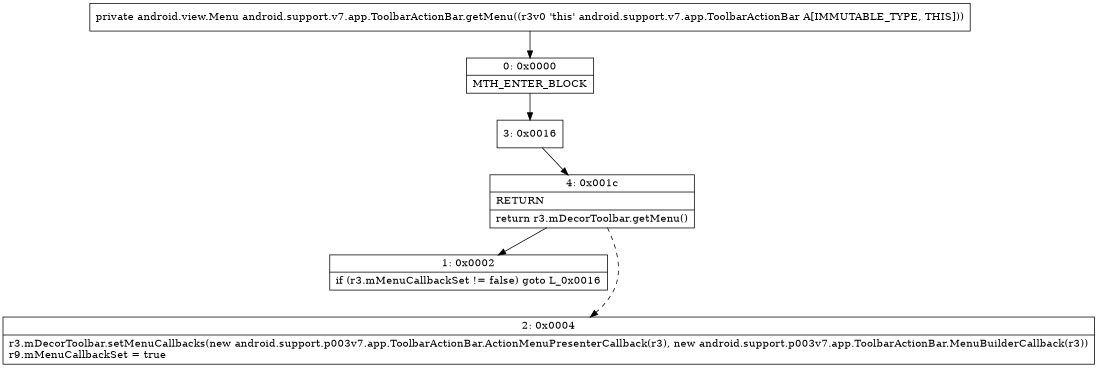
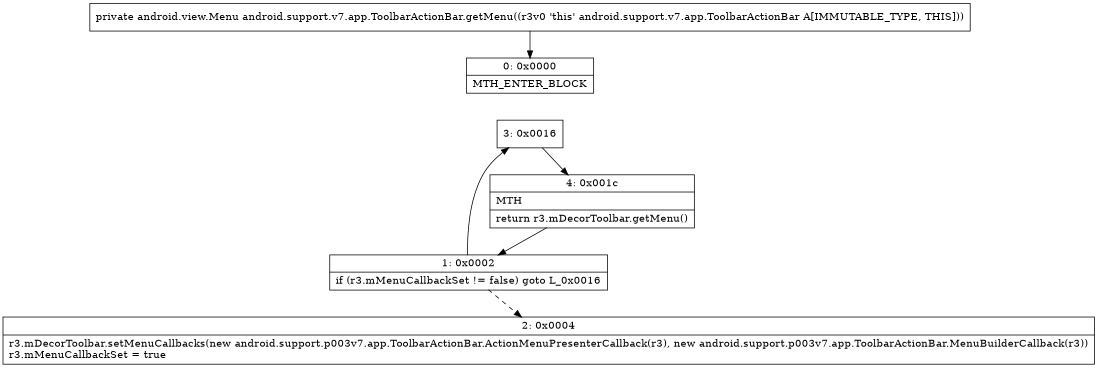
(530, 103) -> (473, 199)
(520, 201) -> (509, 201)
(618, 273) -> (502, 301)
(88, 355) -> (88, 355)
